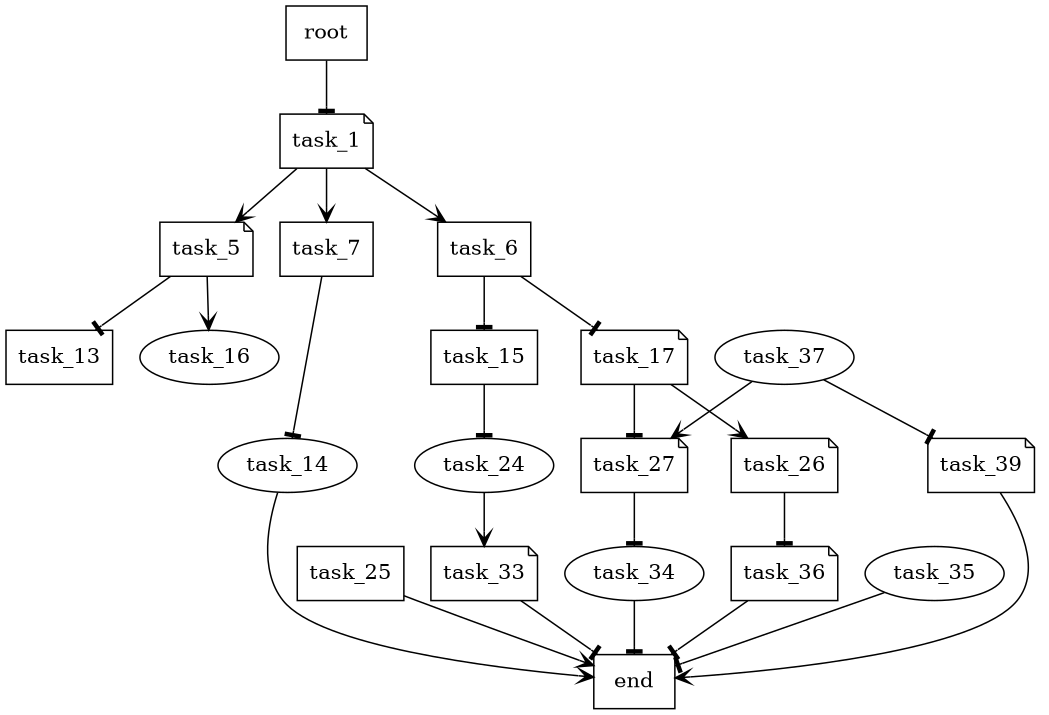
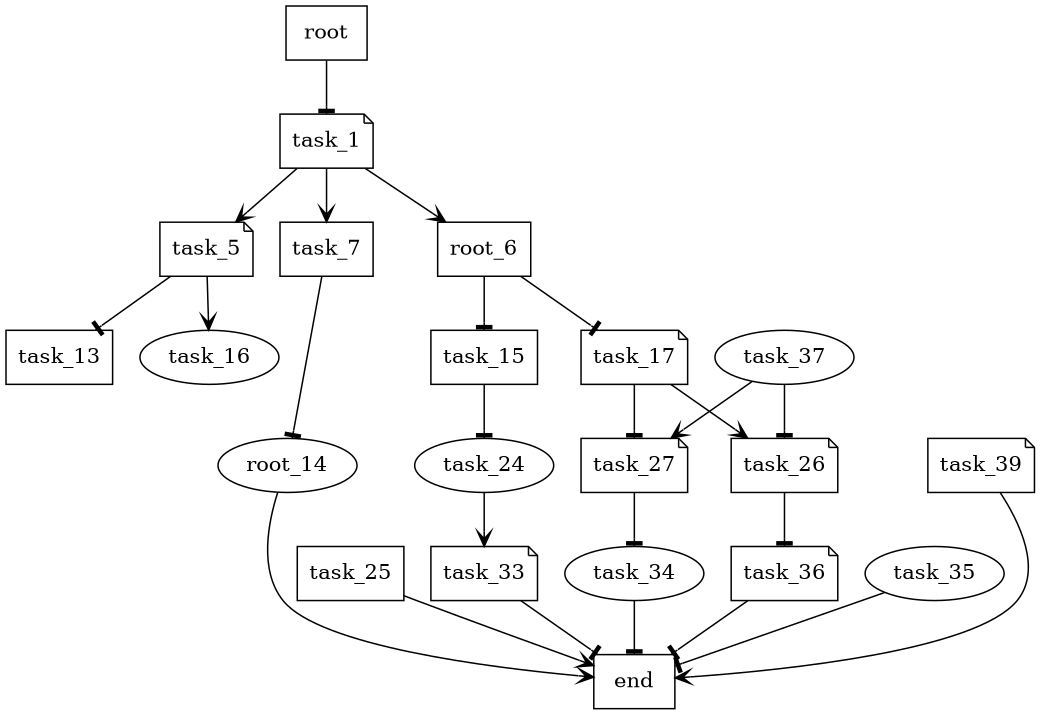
(484, 249) -> (484, 249)
(875, 407) -> (784, 408)
(288, 465) -> (288, 465)
